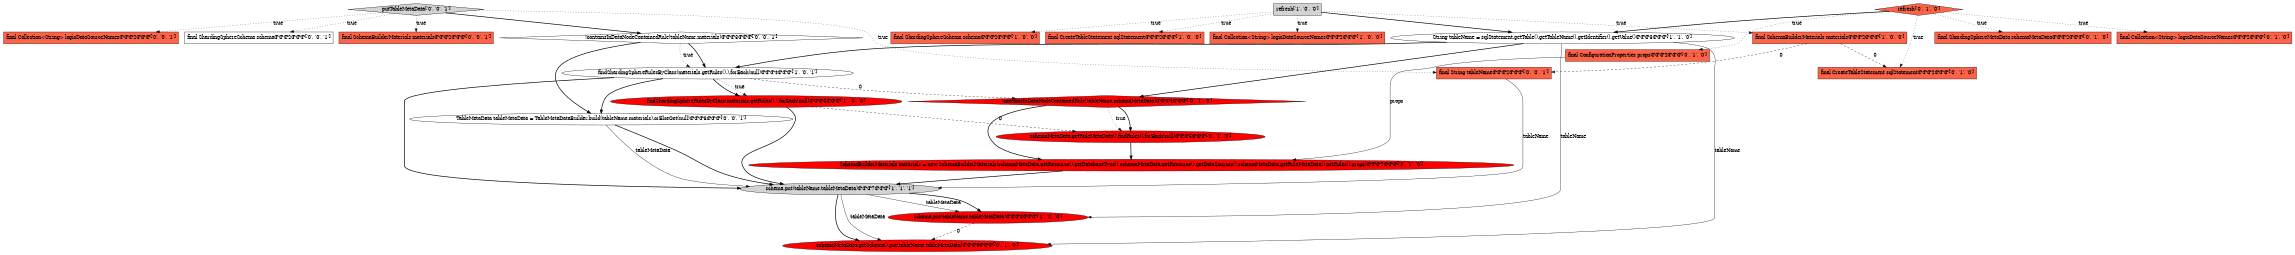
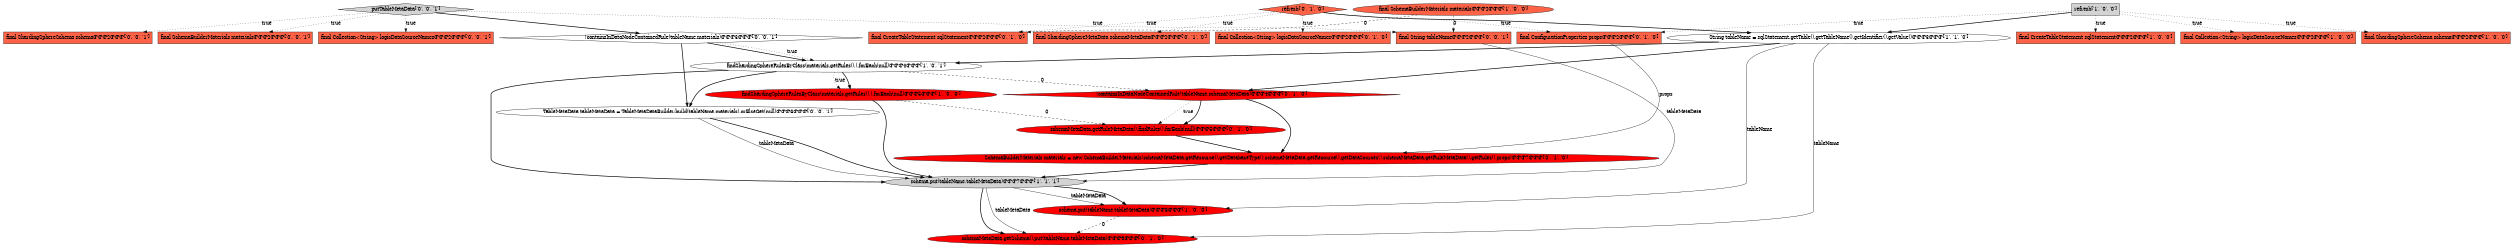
(1535, 21) -> (1868, 21)
(259, 38) -> (78, 38)
(1830, 38) -> (1453, 9)
(1536, 137) -> (1684, 112)
